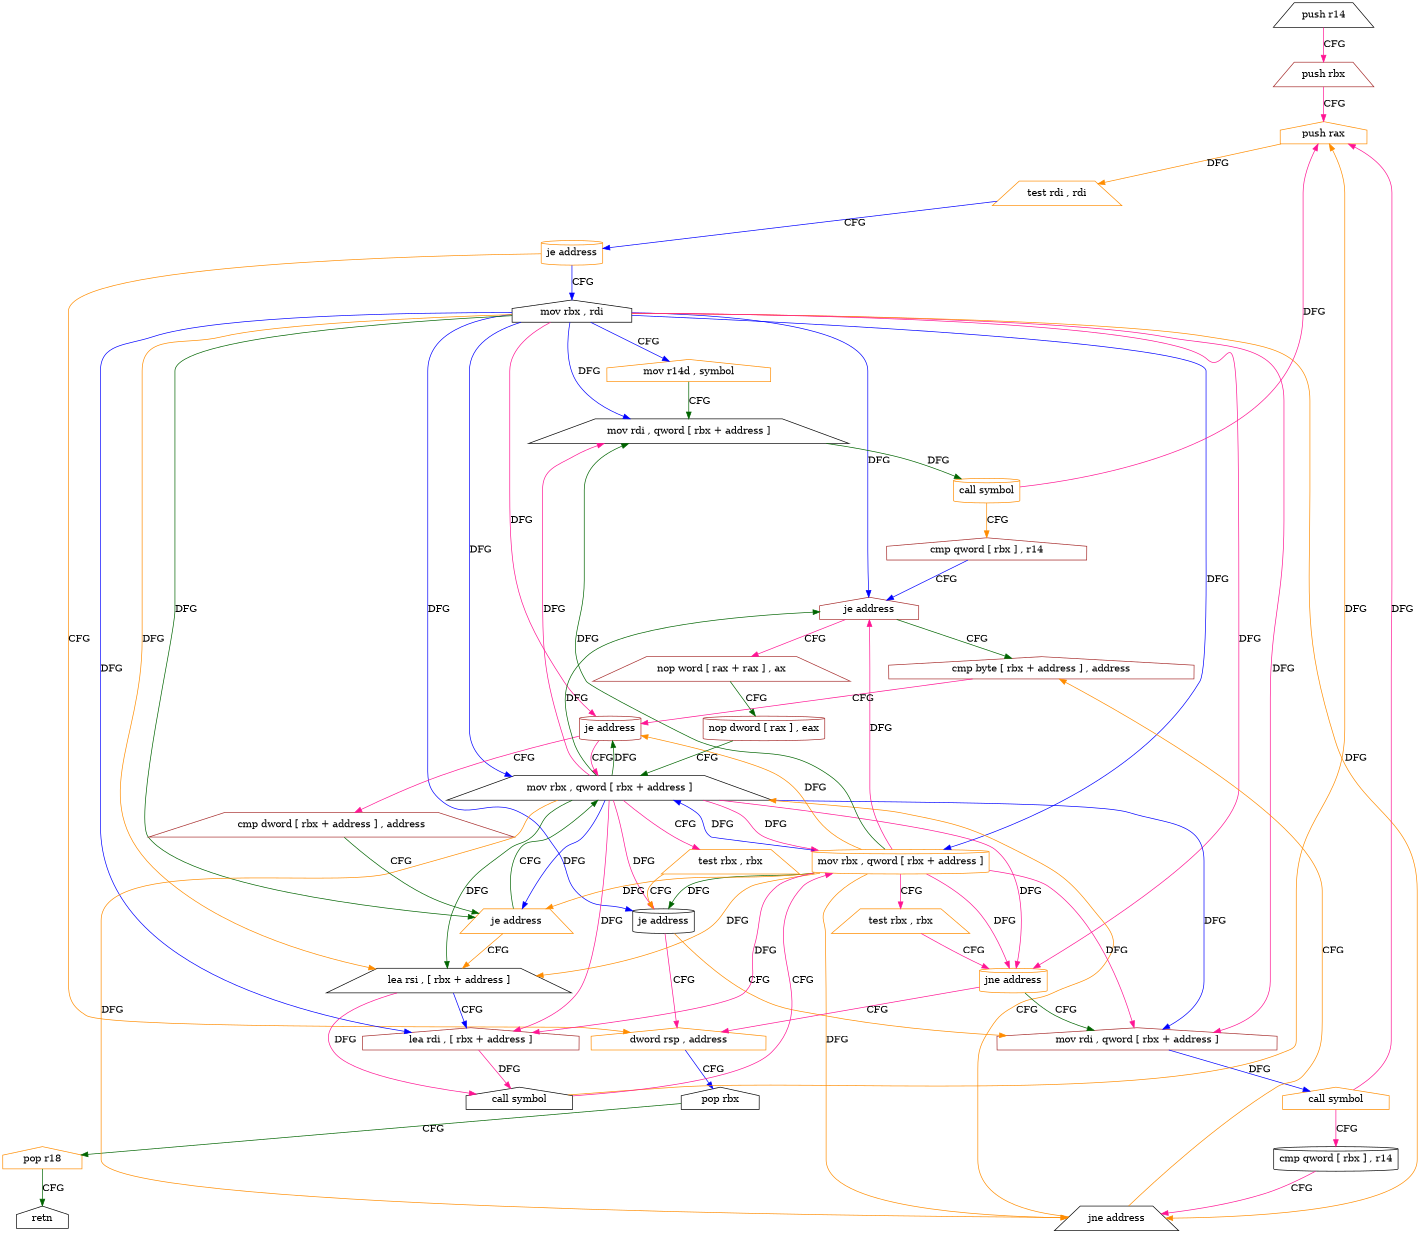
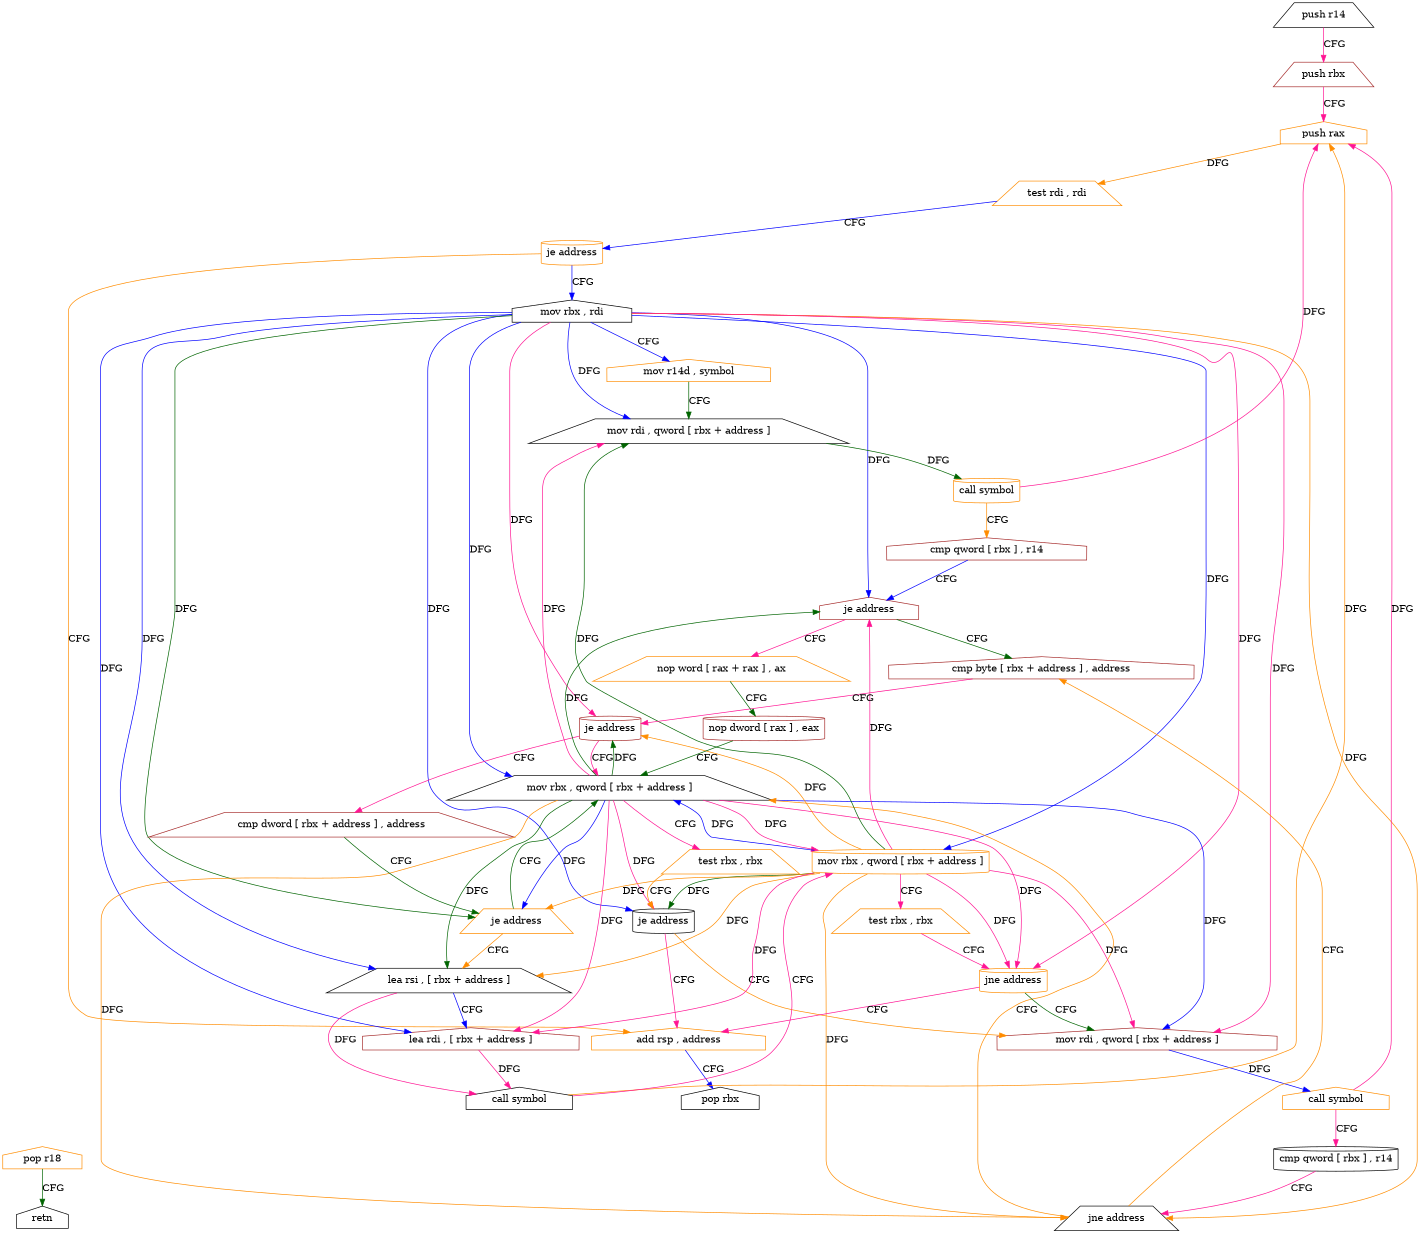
(142, 551) -> (142, 551)
(722, 669) -> (722, 669)
(679, 1040) -> (679, 1040)
(385, 1129) -> none
